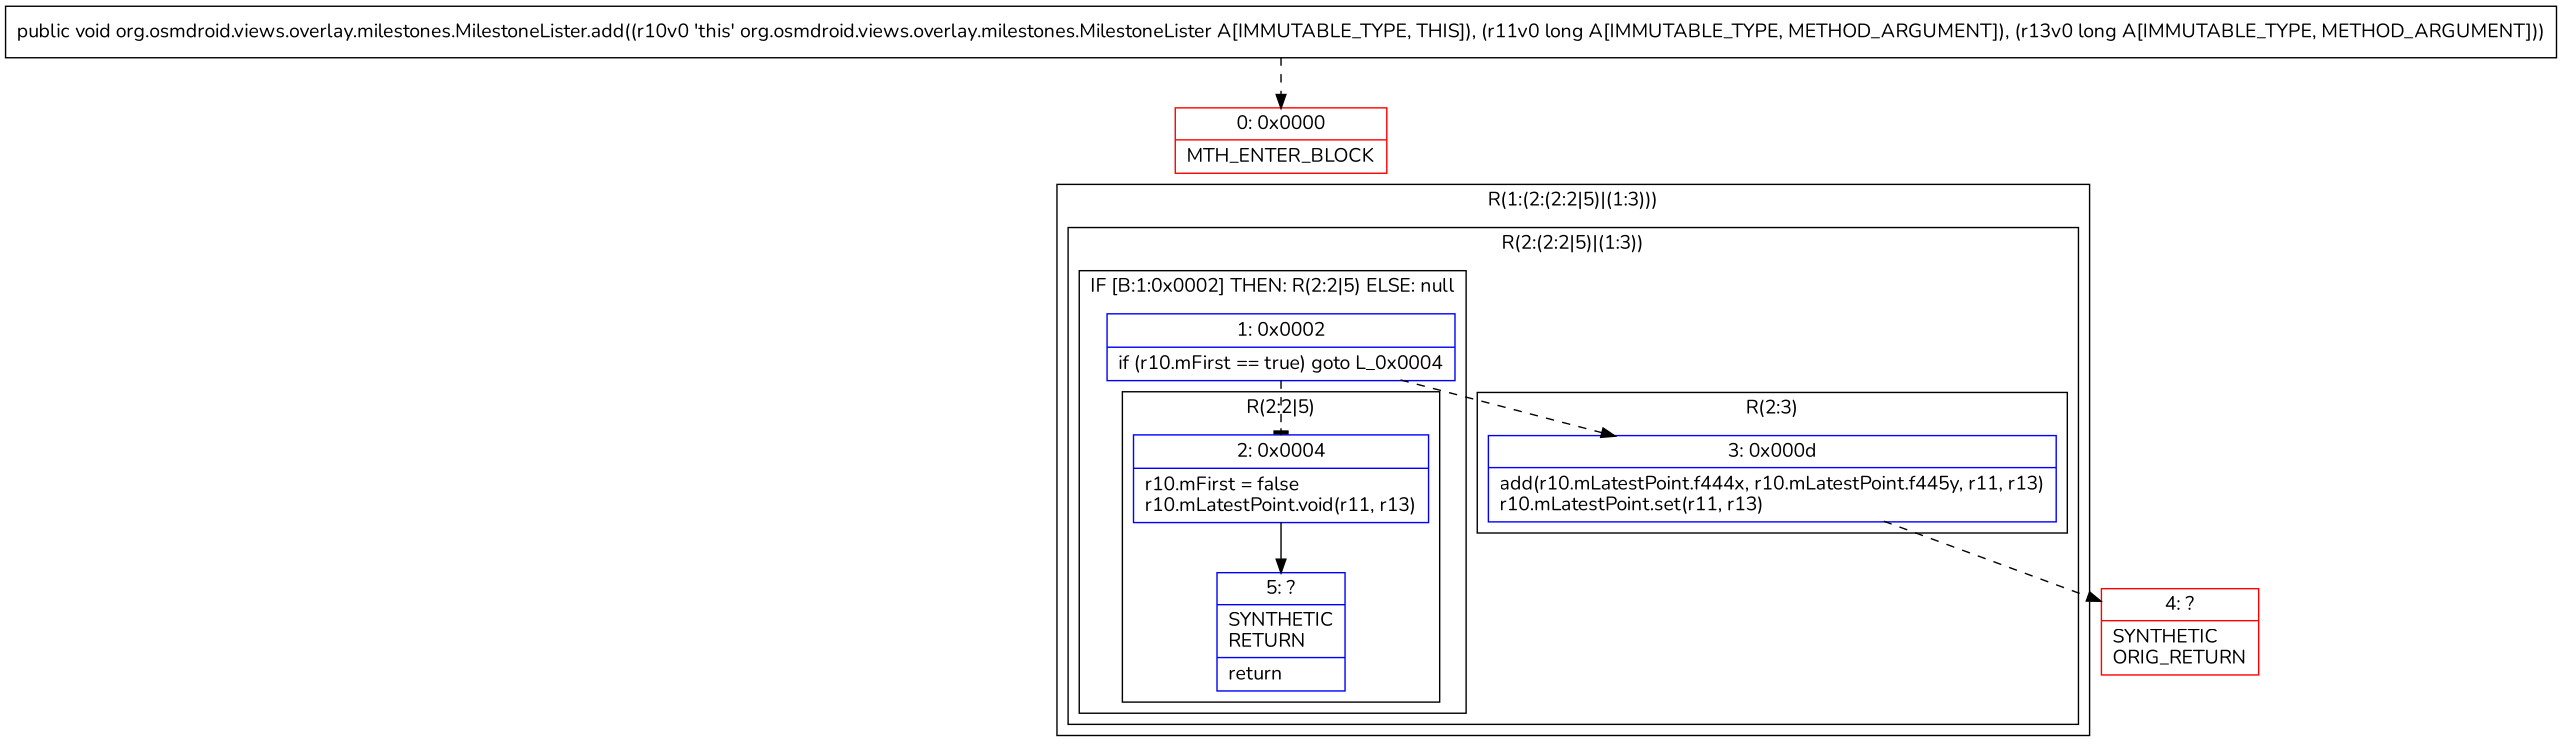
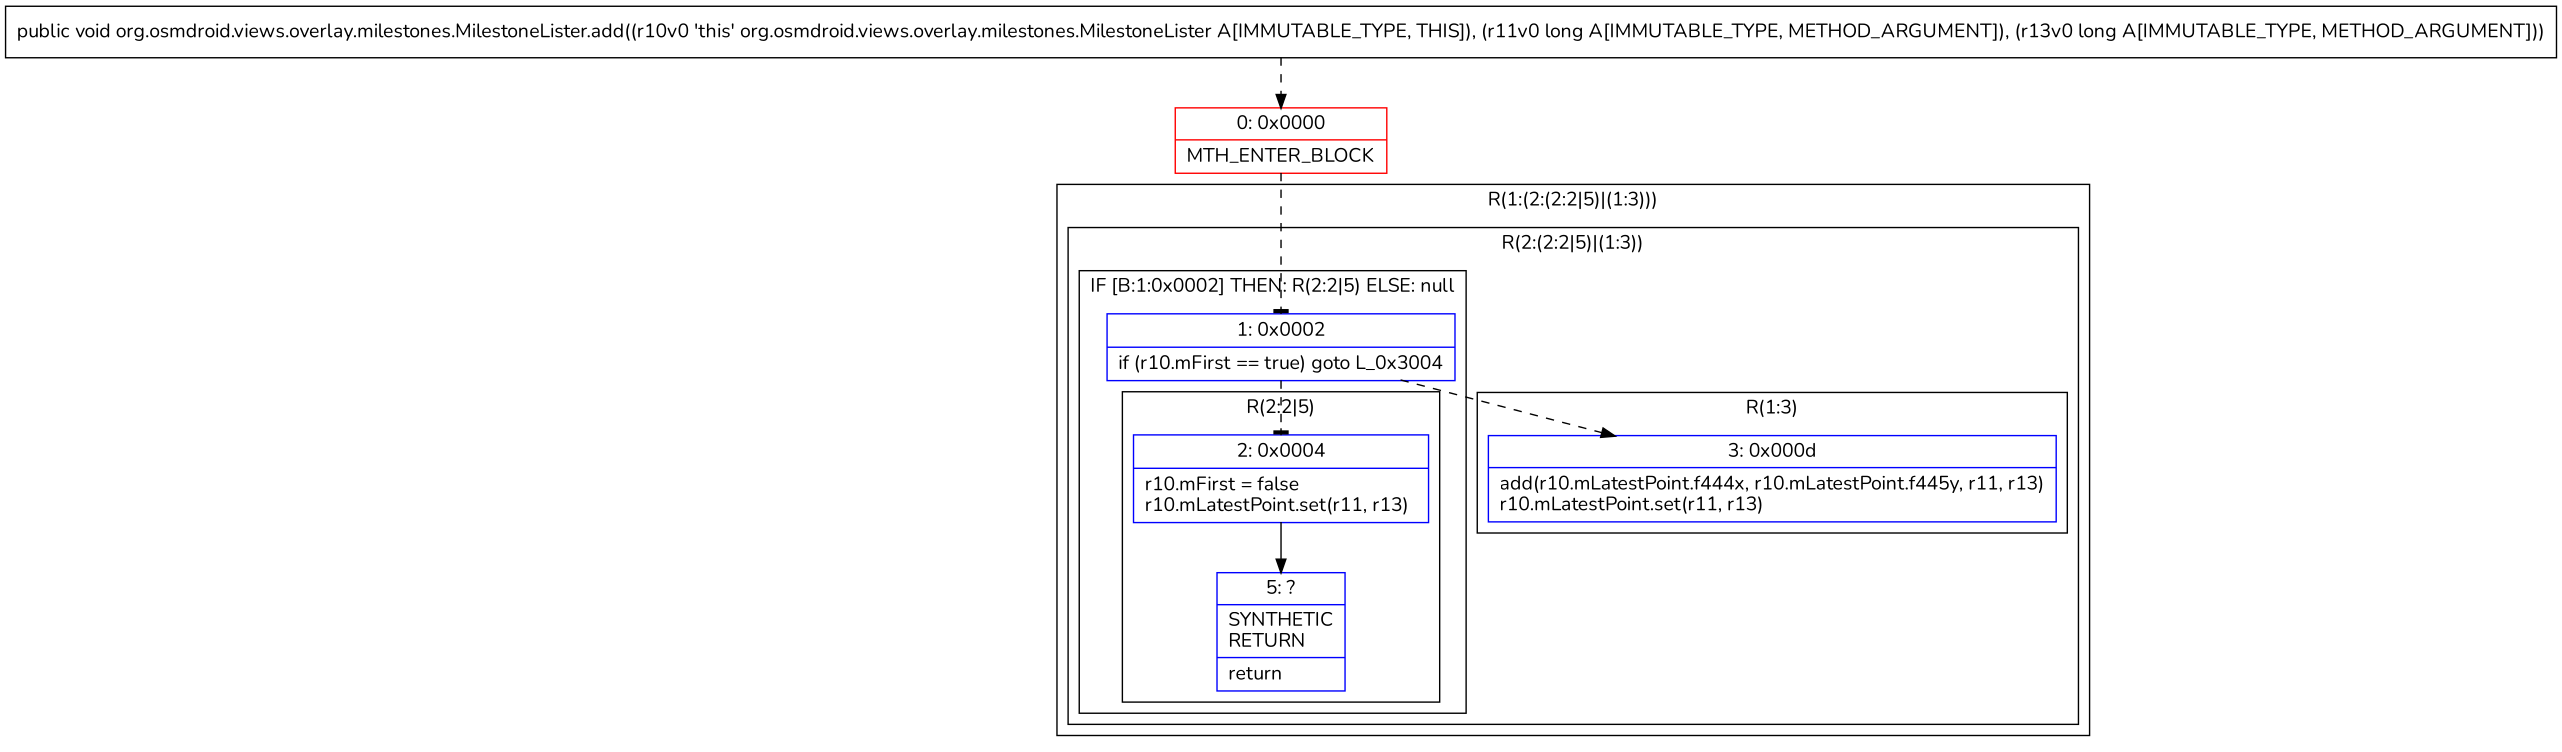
none -> (1281, 240)
(1281, 363) -> (1281, 363)
(1772, 408) -> (1772, 408)
(1281, 505) -> (1277, 505)
(2180, 632) -> none
